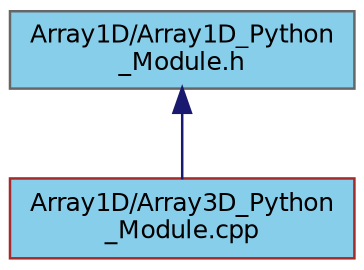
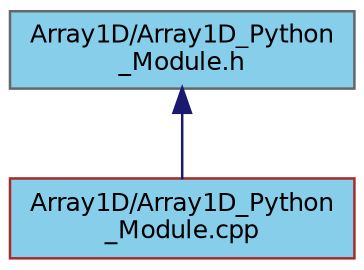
(182, 218) -> (182, 218)
